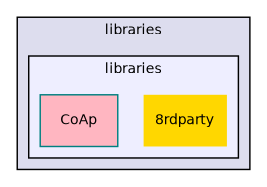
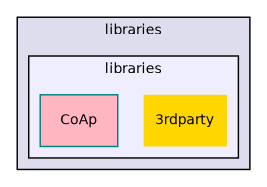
(185, 121) -> (185, 121)
